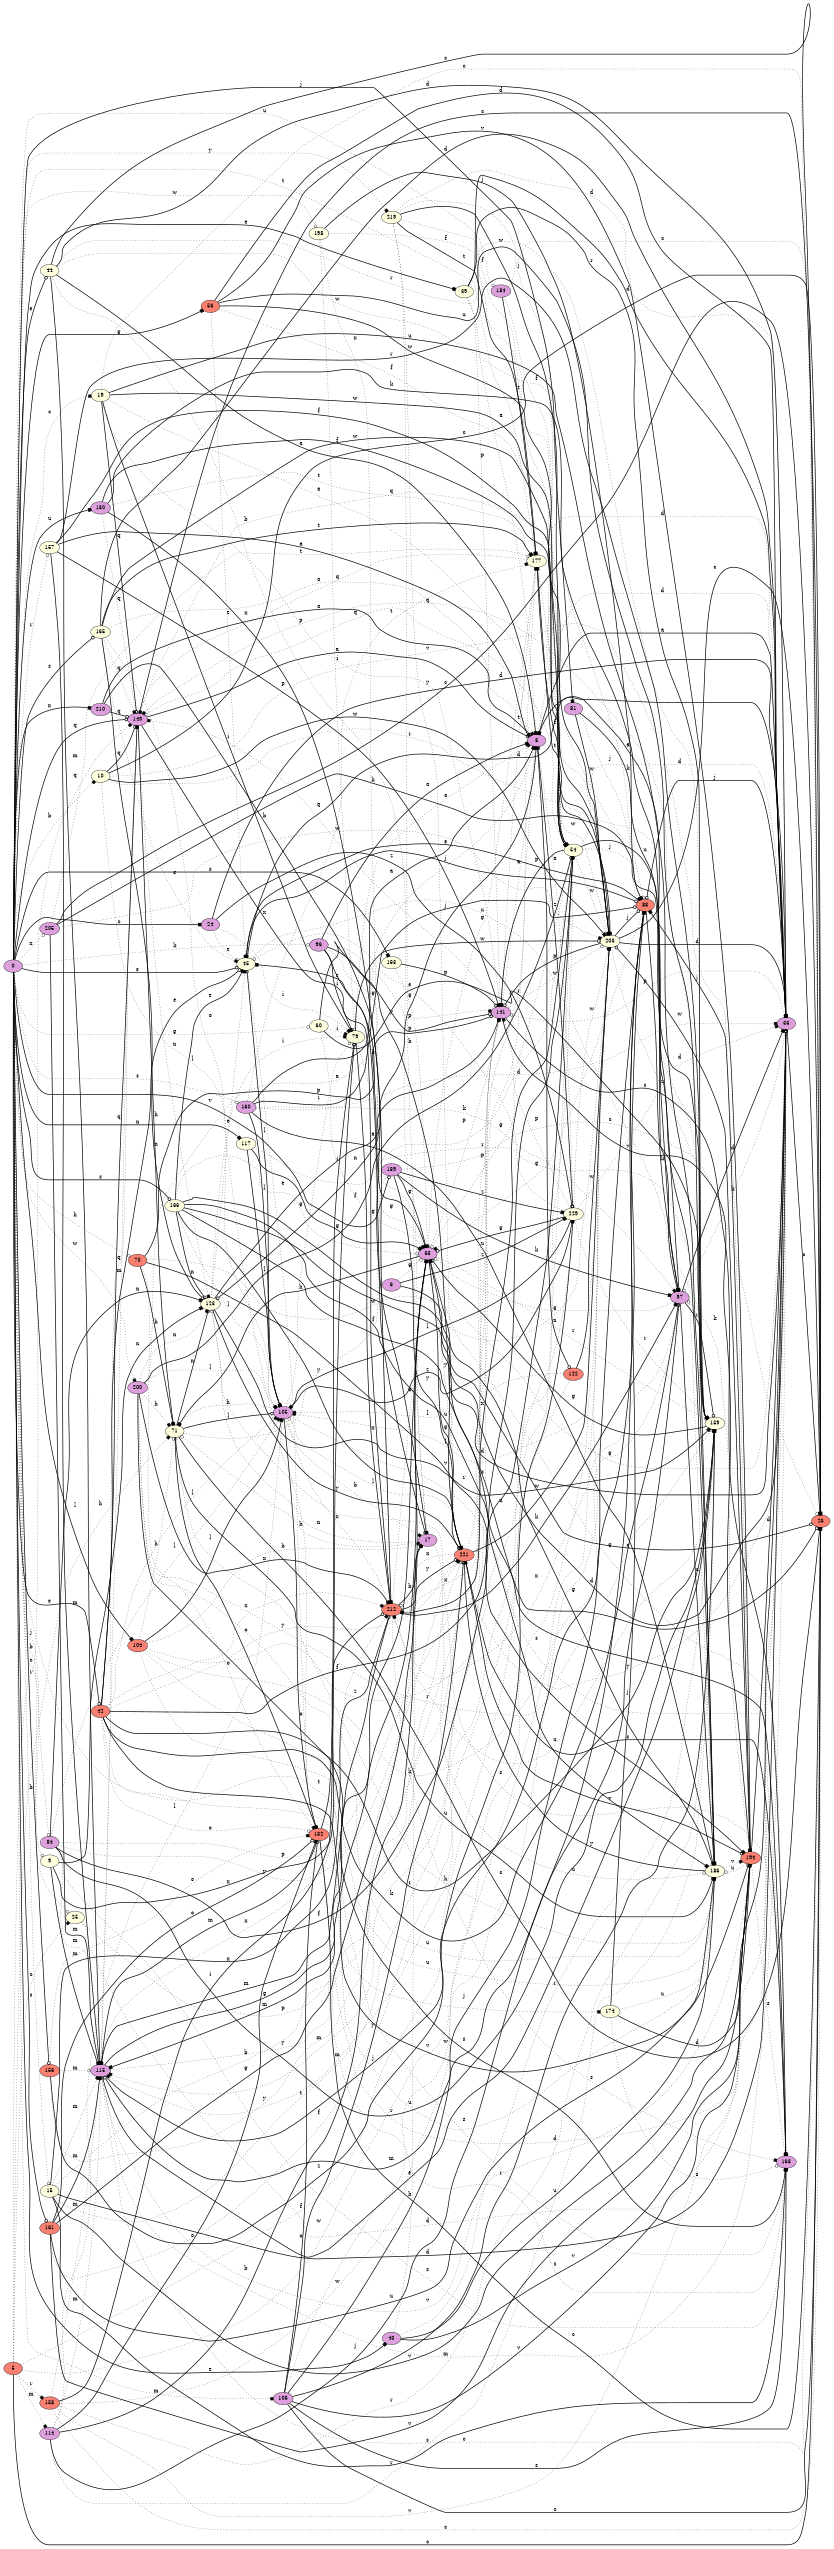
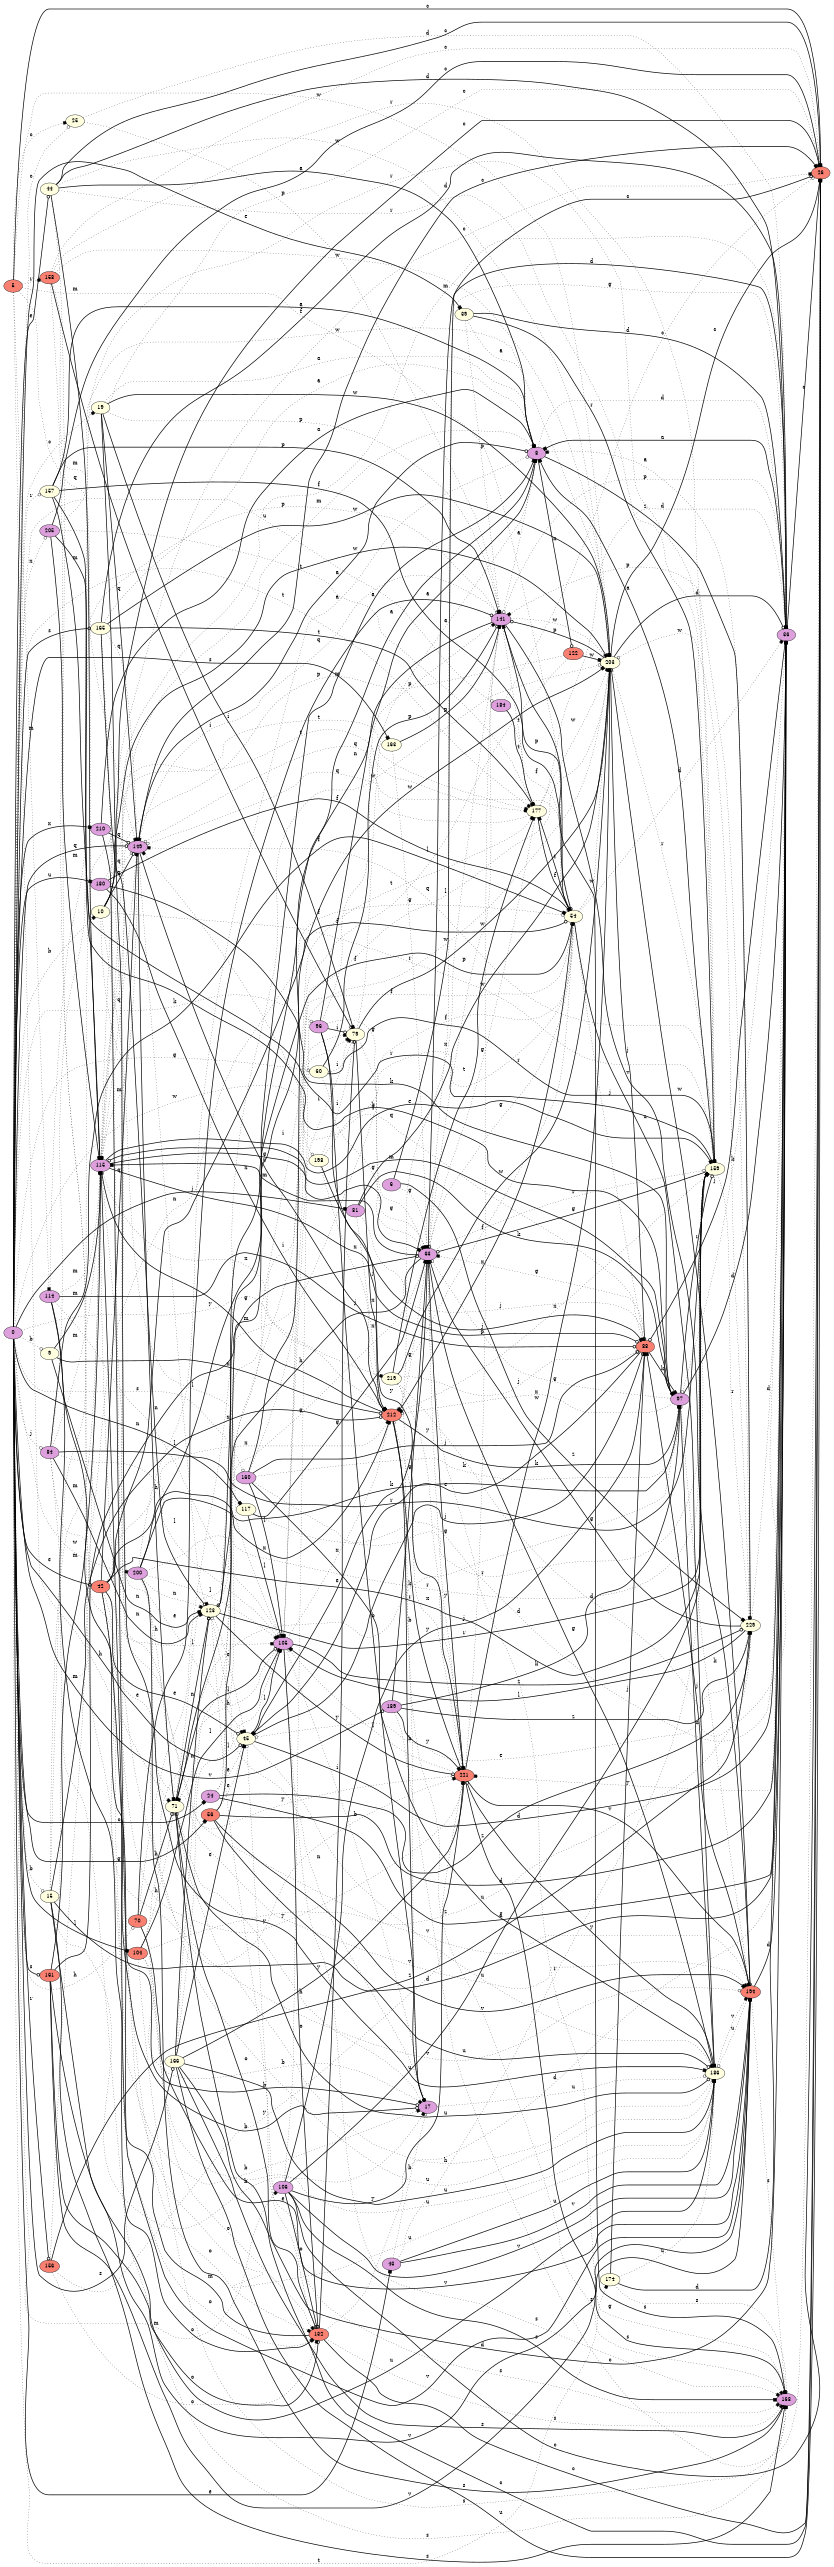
none -> (371, 1327)
(626, 1327) -> (731, 1395)
